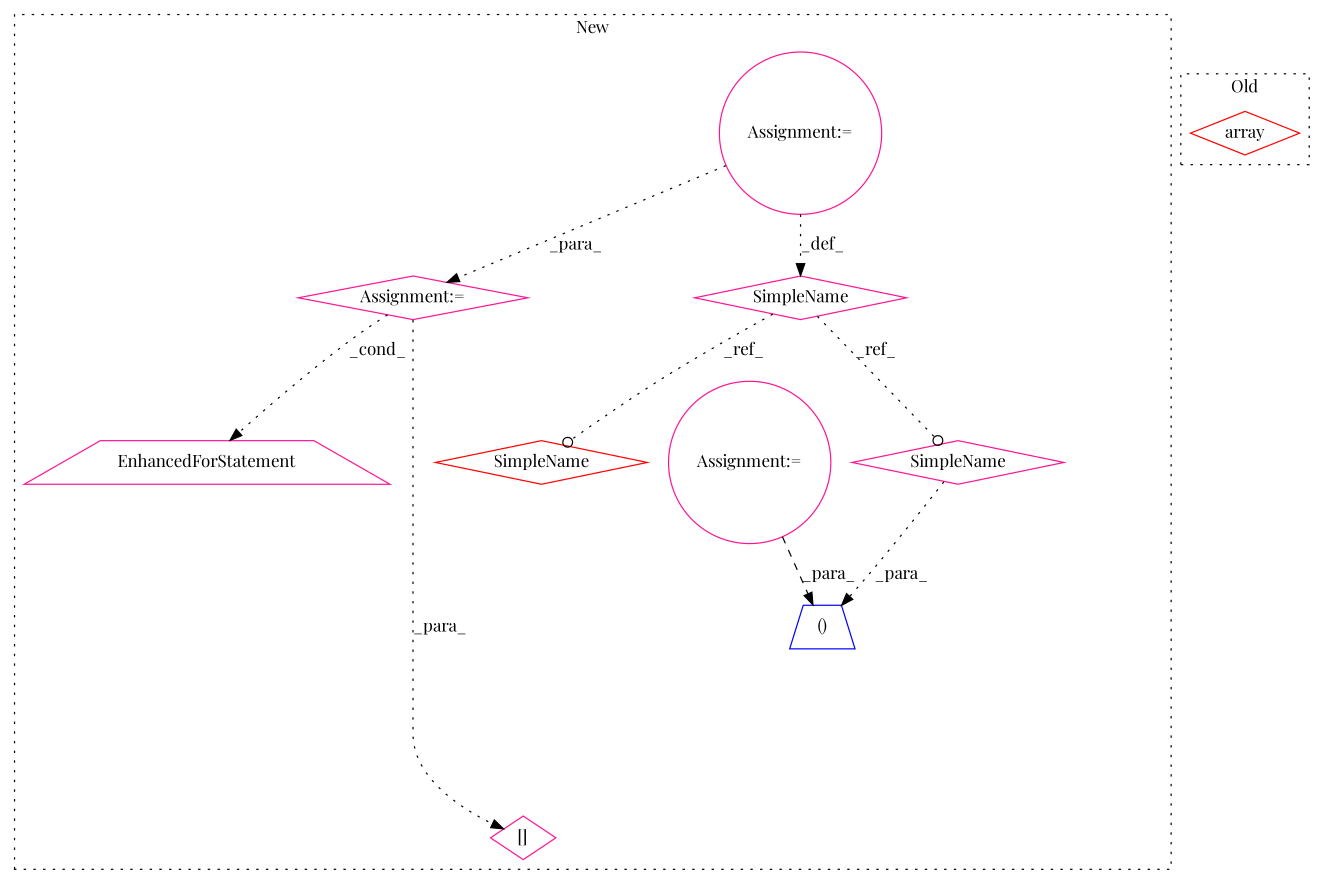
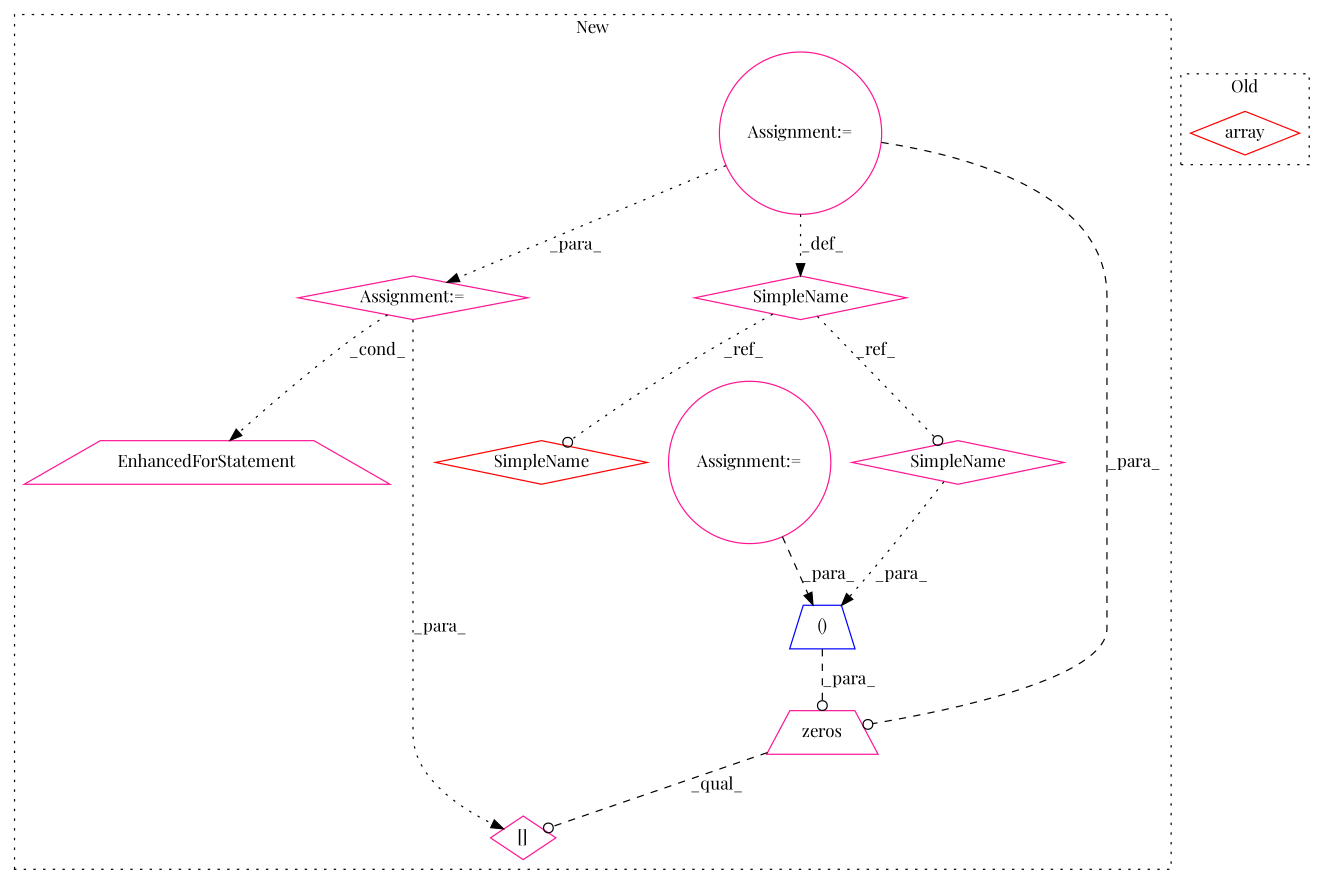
none -> (822, 732)
